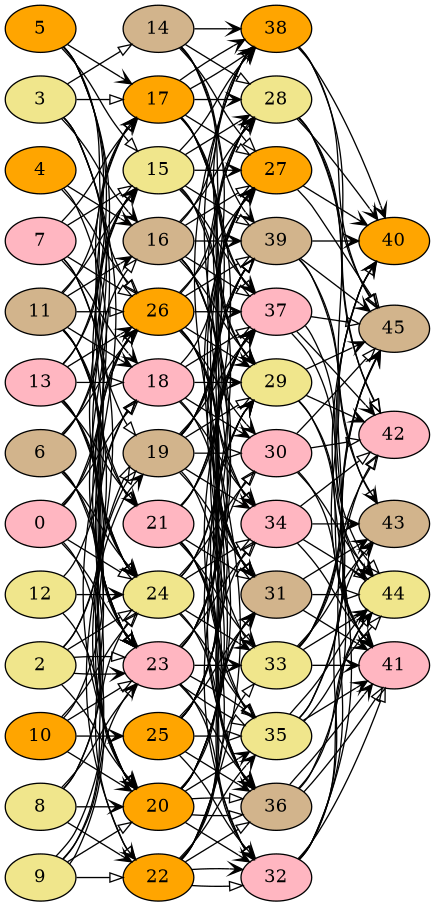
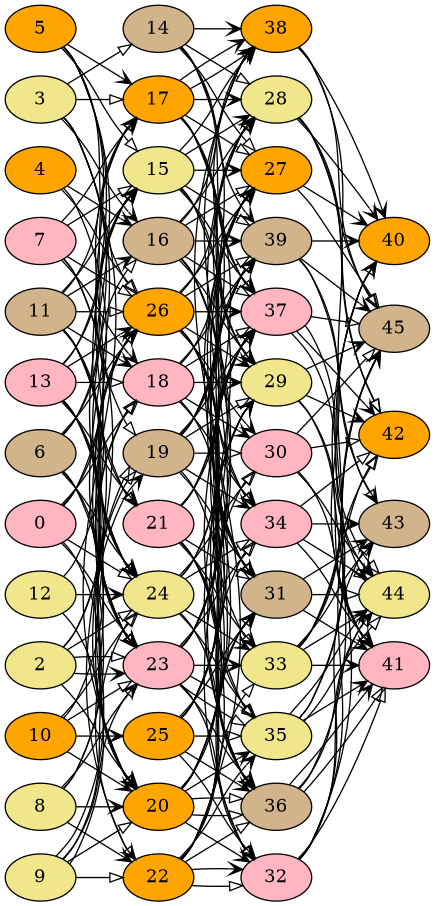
none -> (214, 318)
(394, 435) -> (394, 435)
